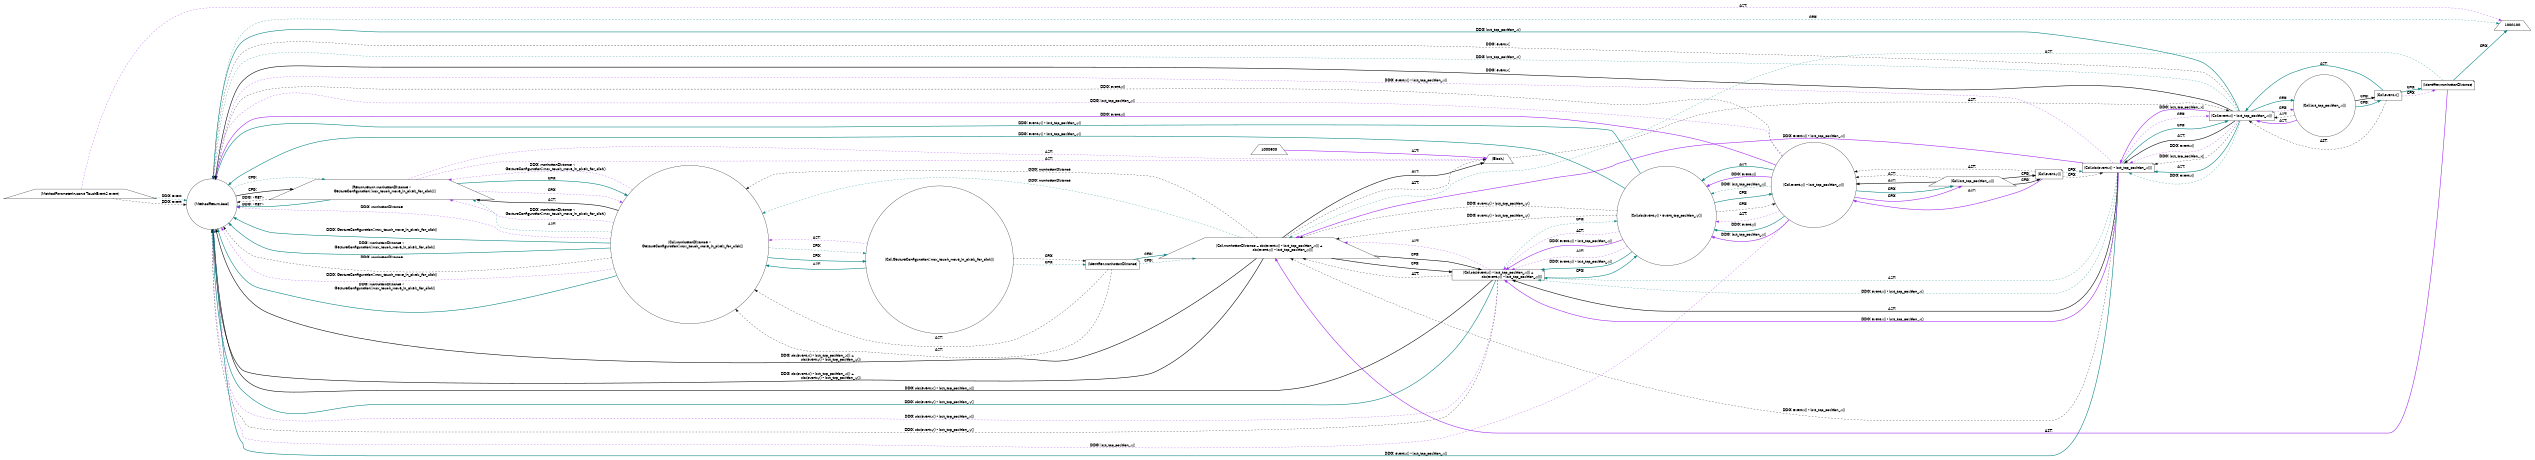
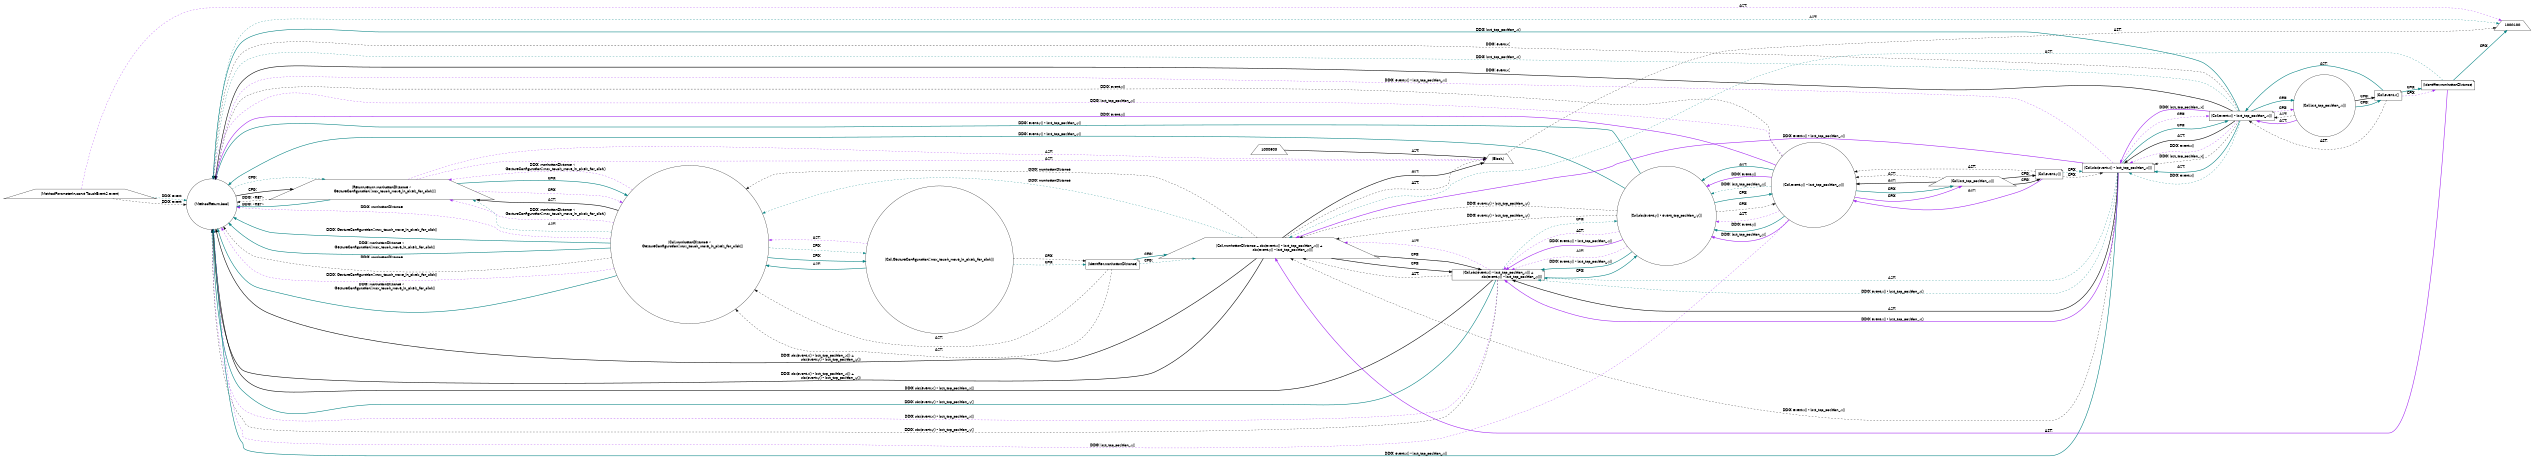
(1814, 17) -> (1814, 17)
(1865, 102) -> (1987, 38)
(1384, 153) -> (1384, 153)
